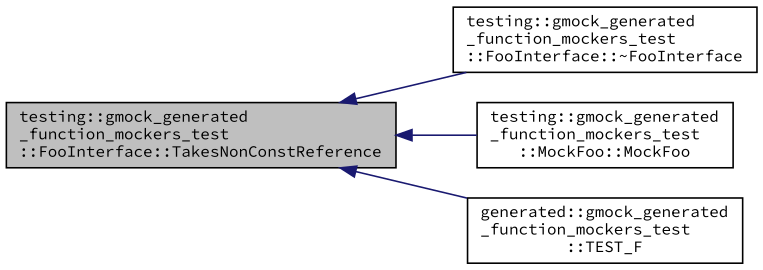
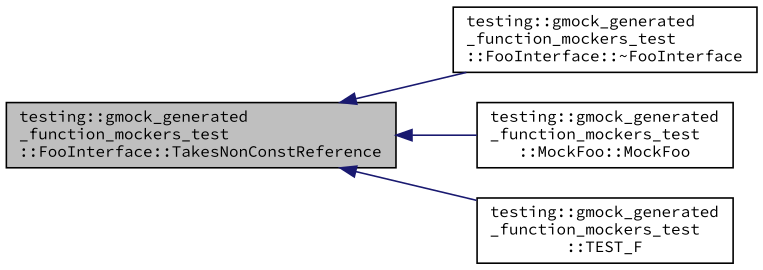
(605, 231) -> (605, 231)
